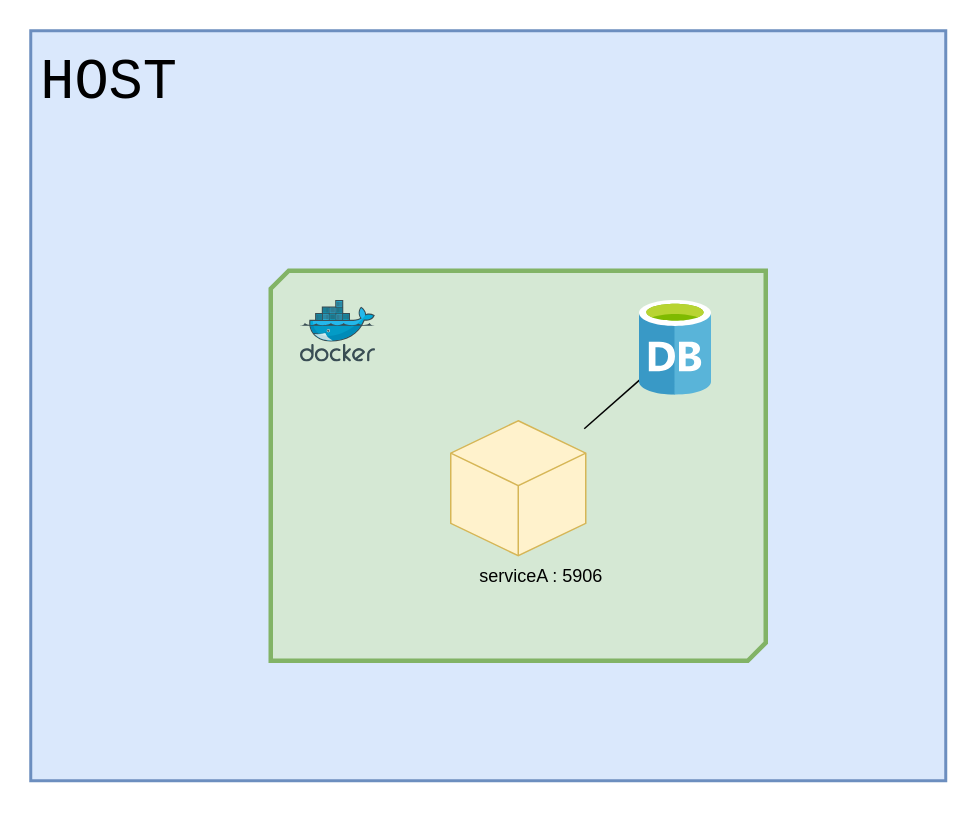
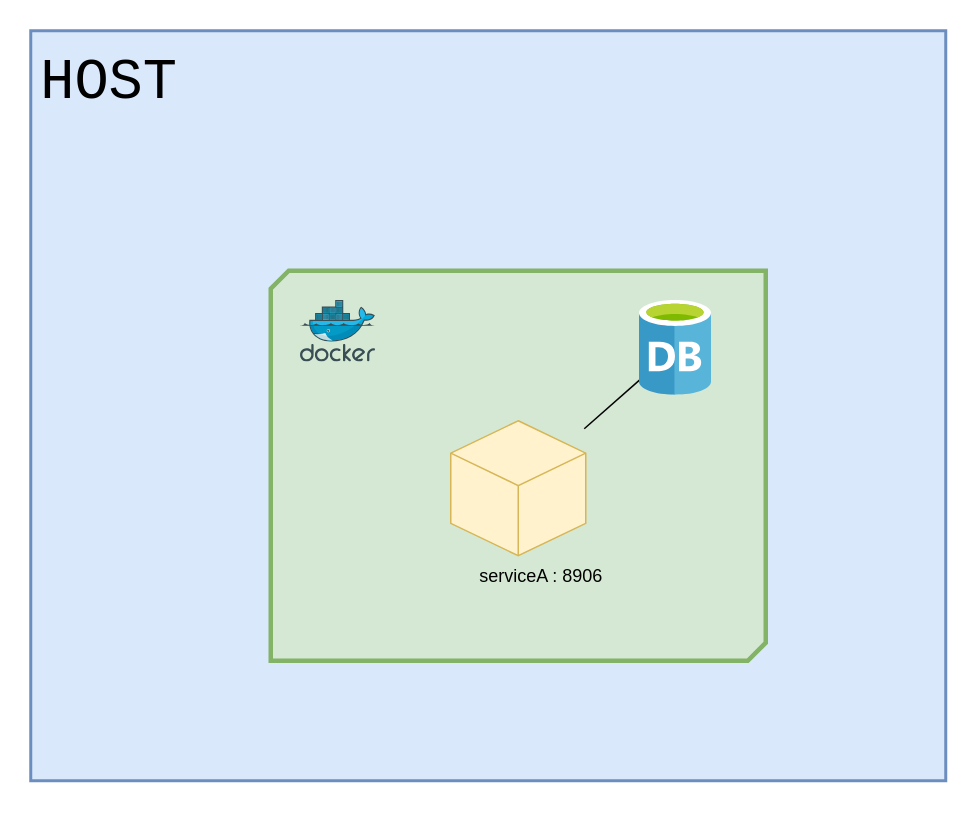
(541, 576) -> (541, 576)
